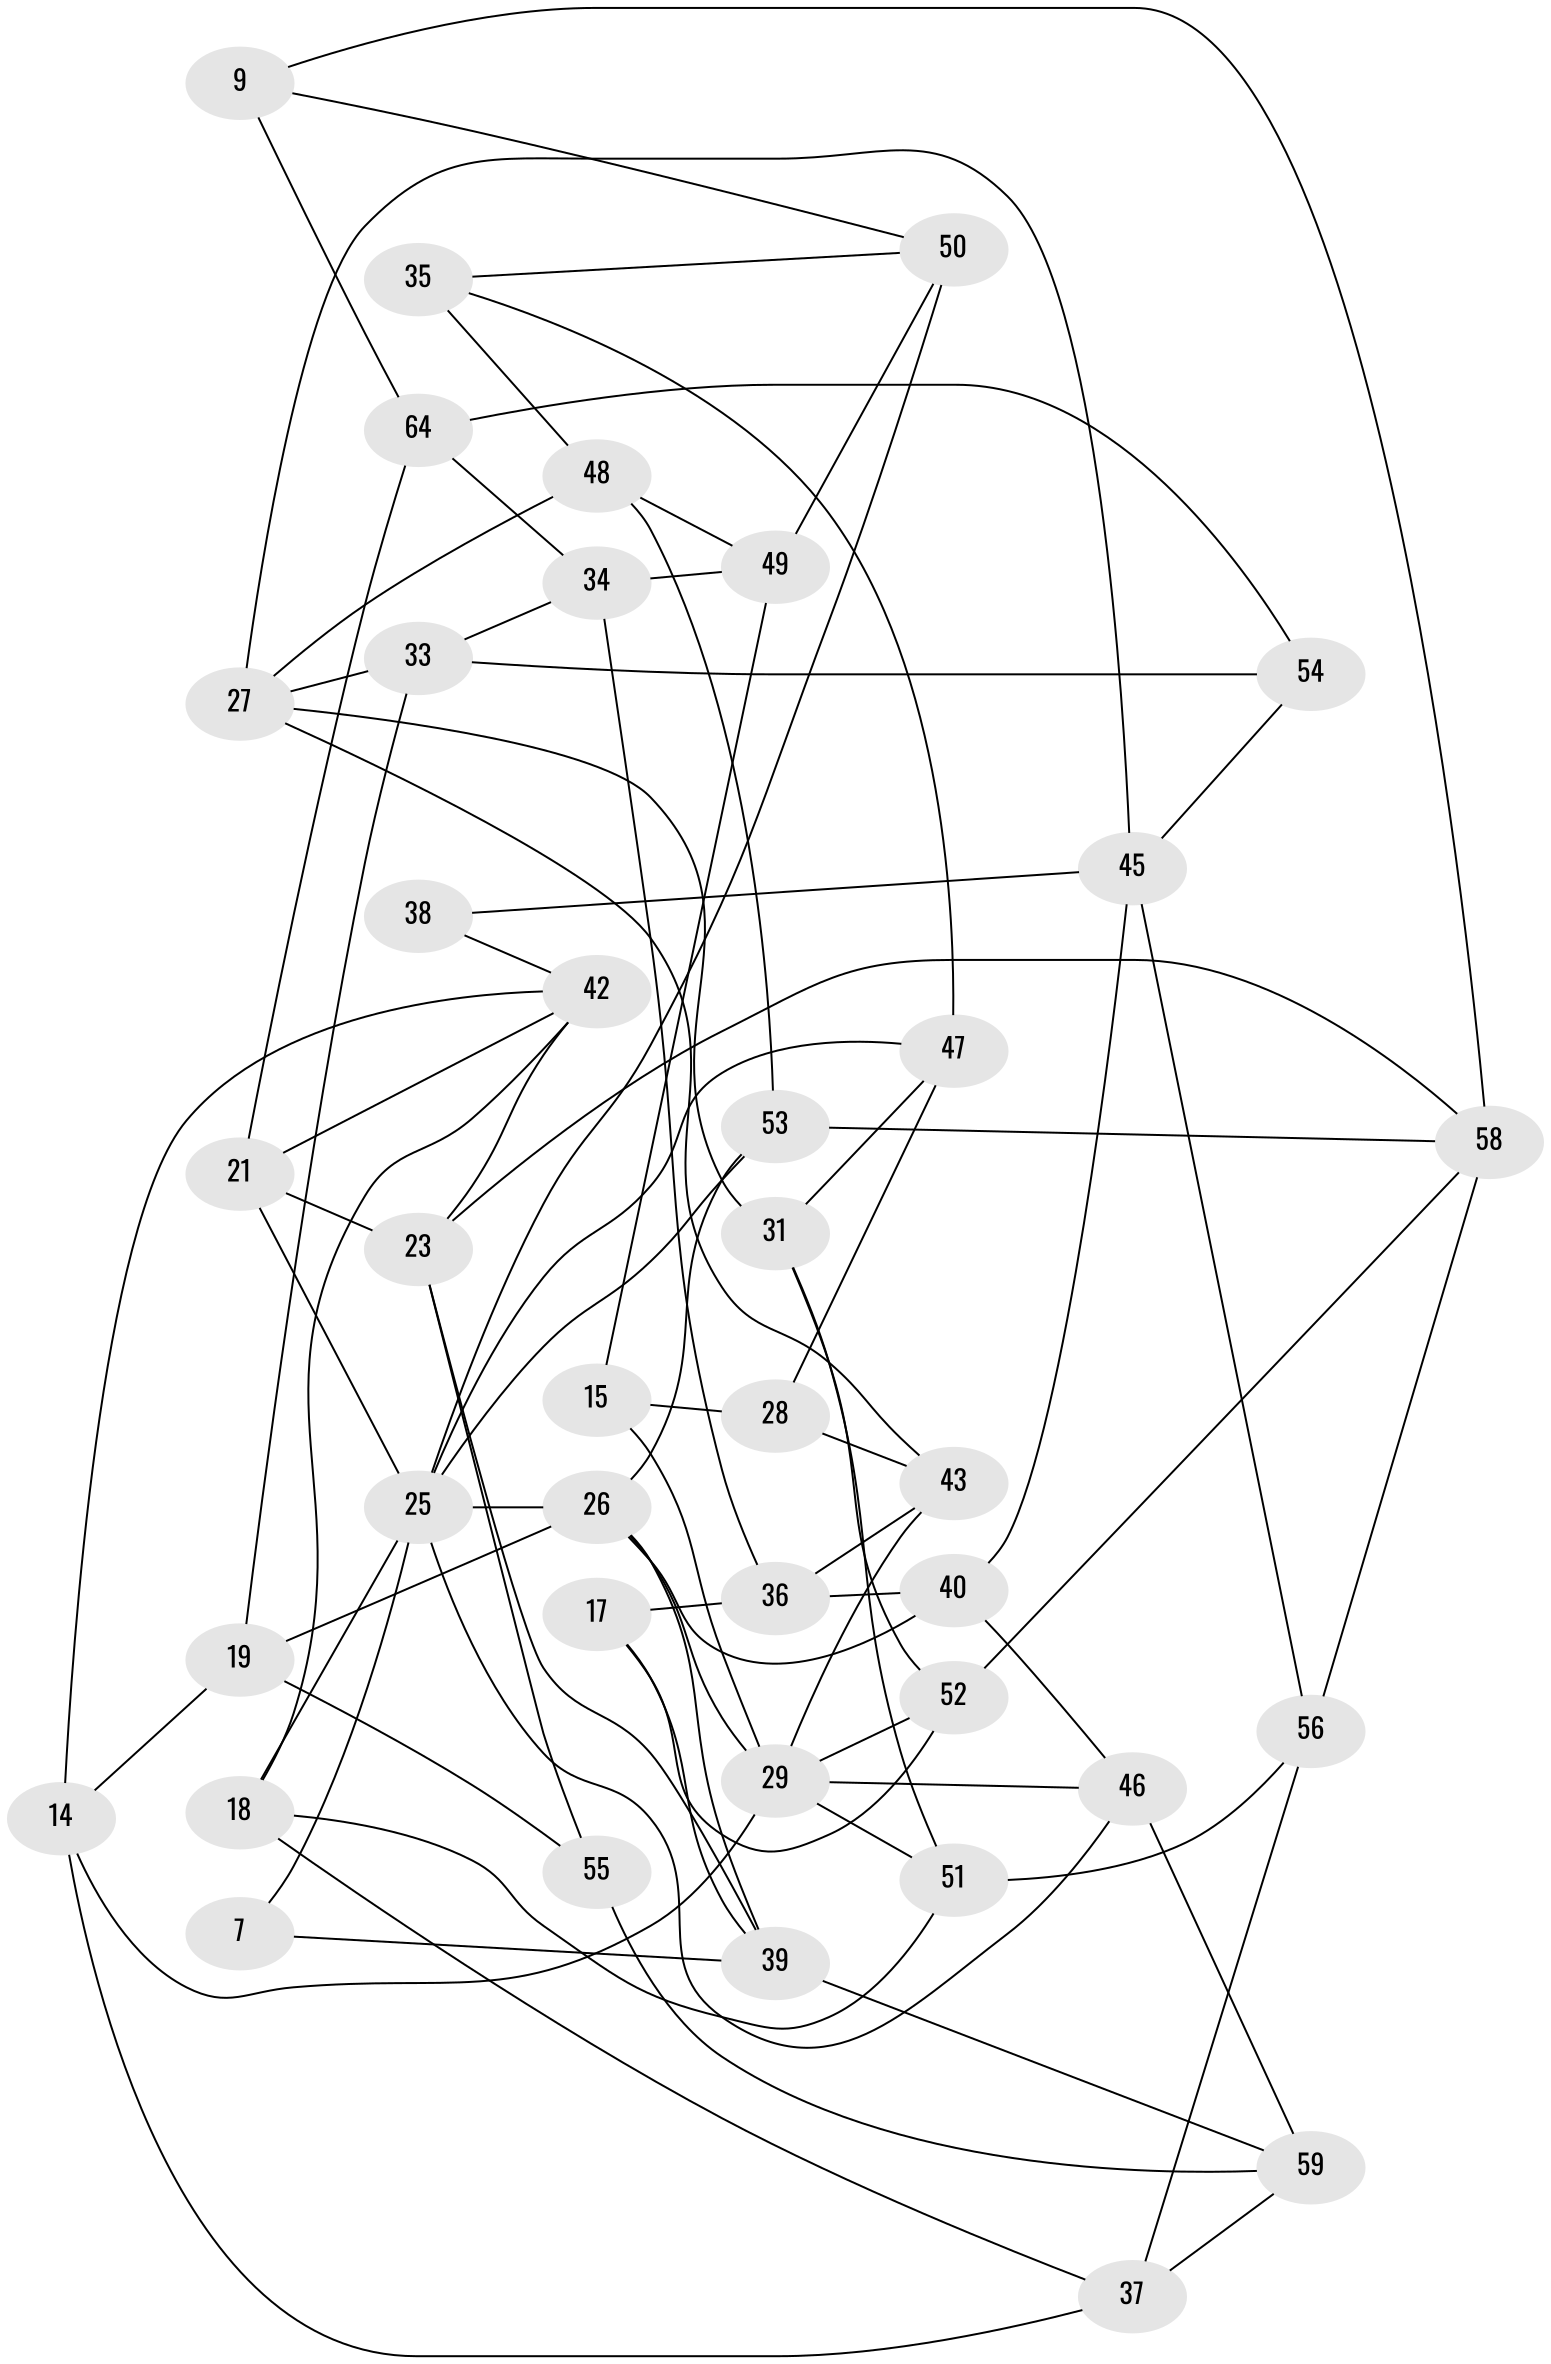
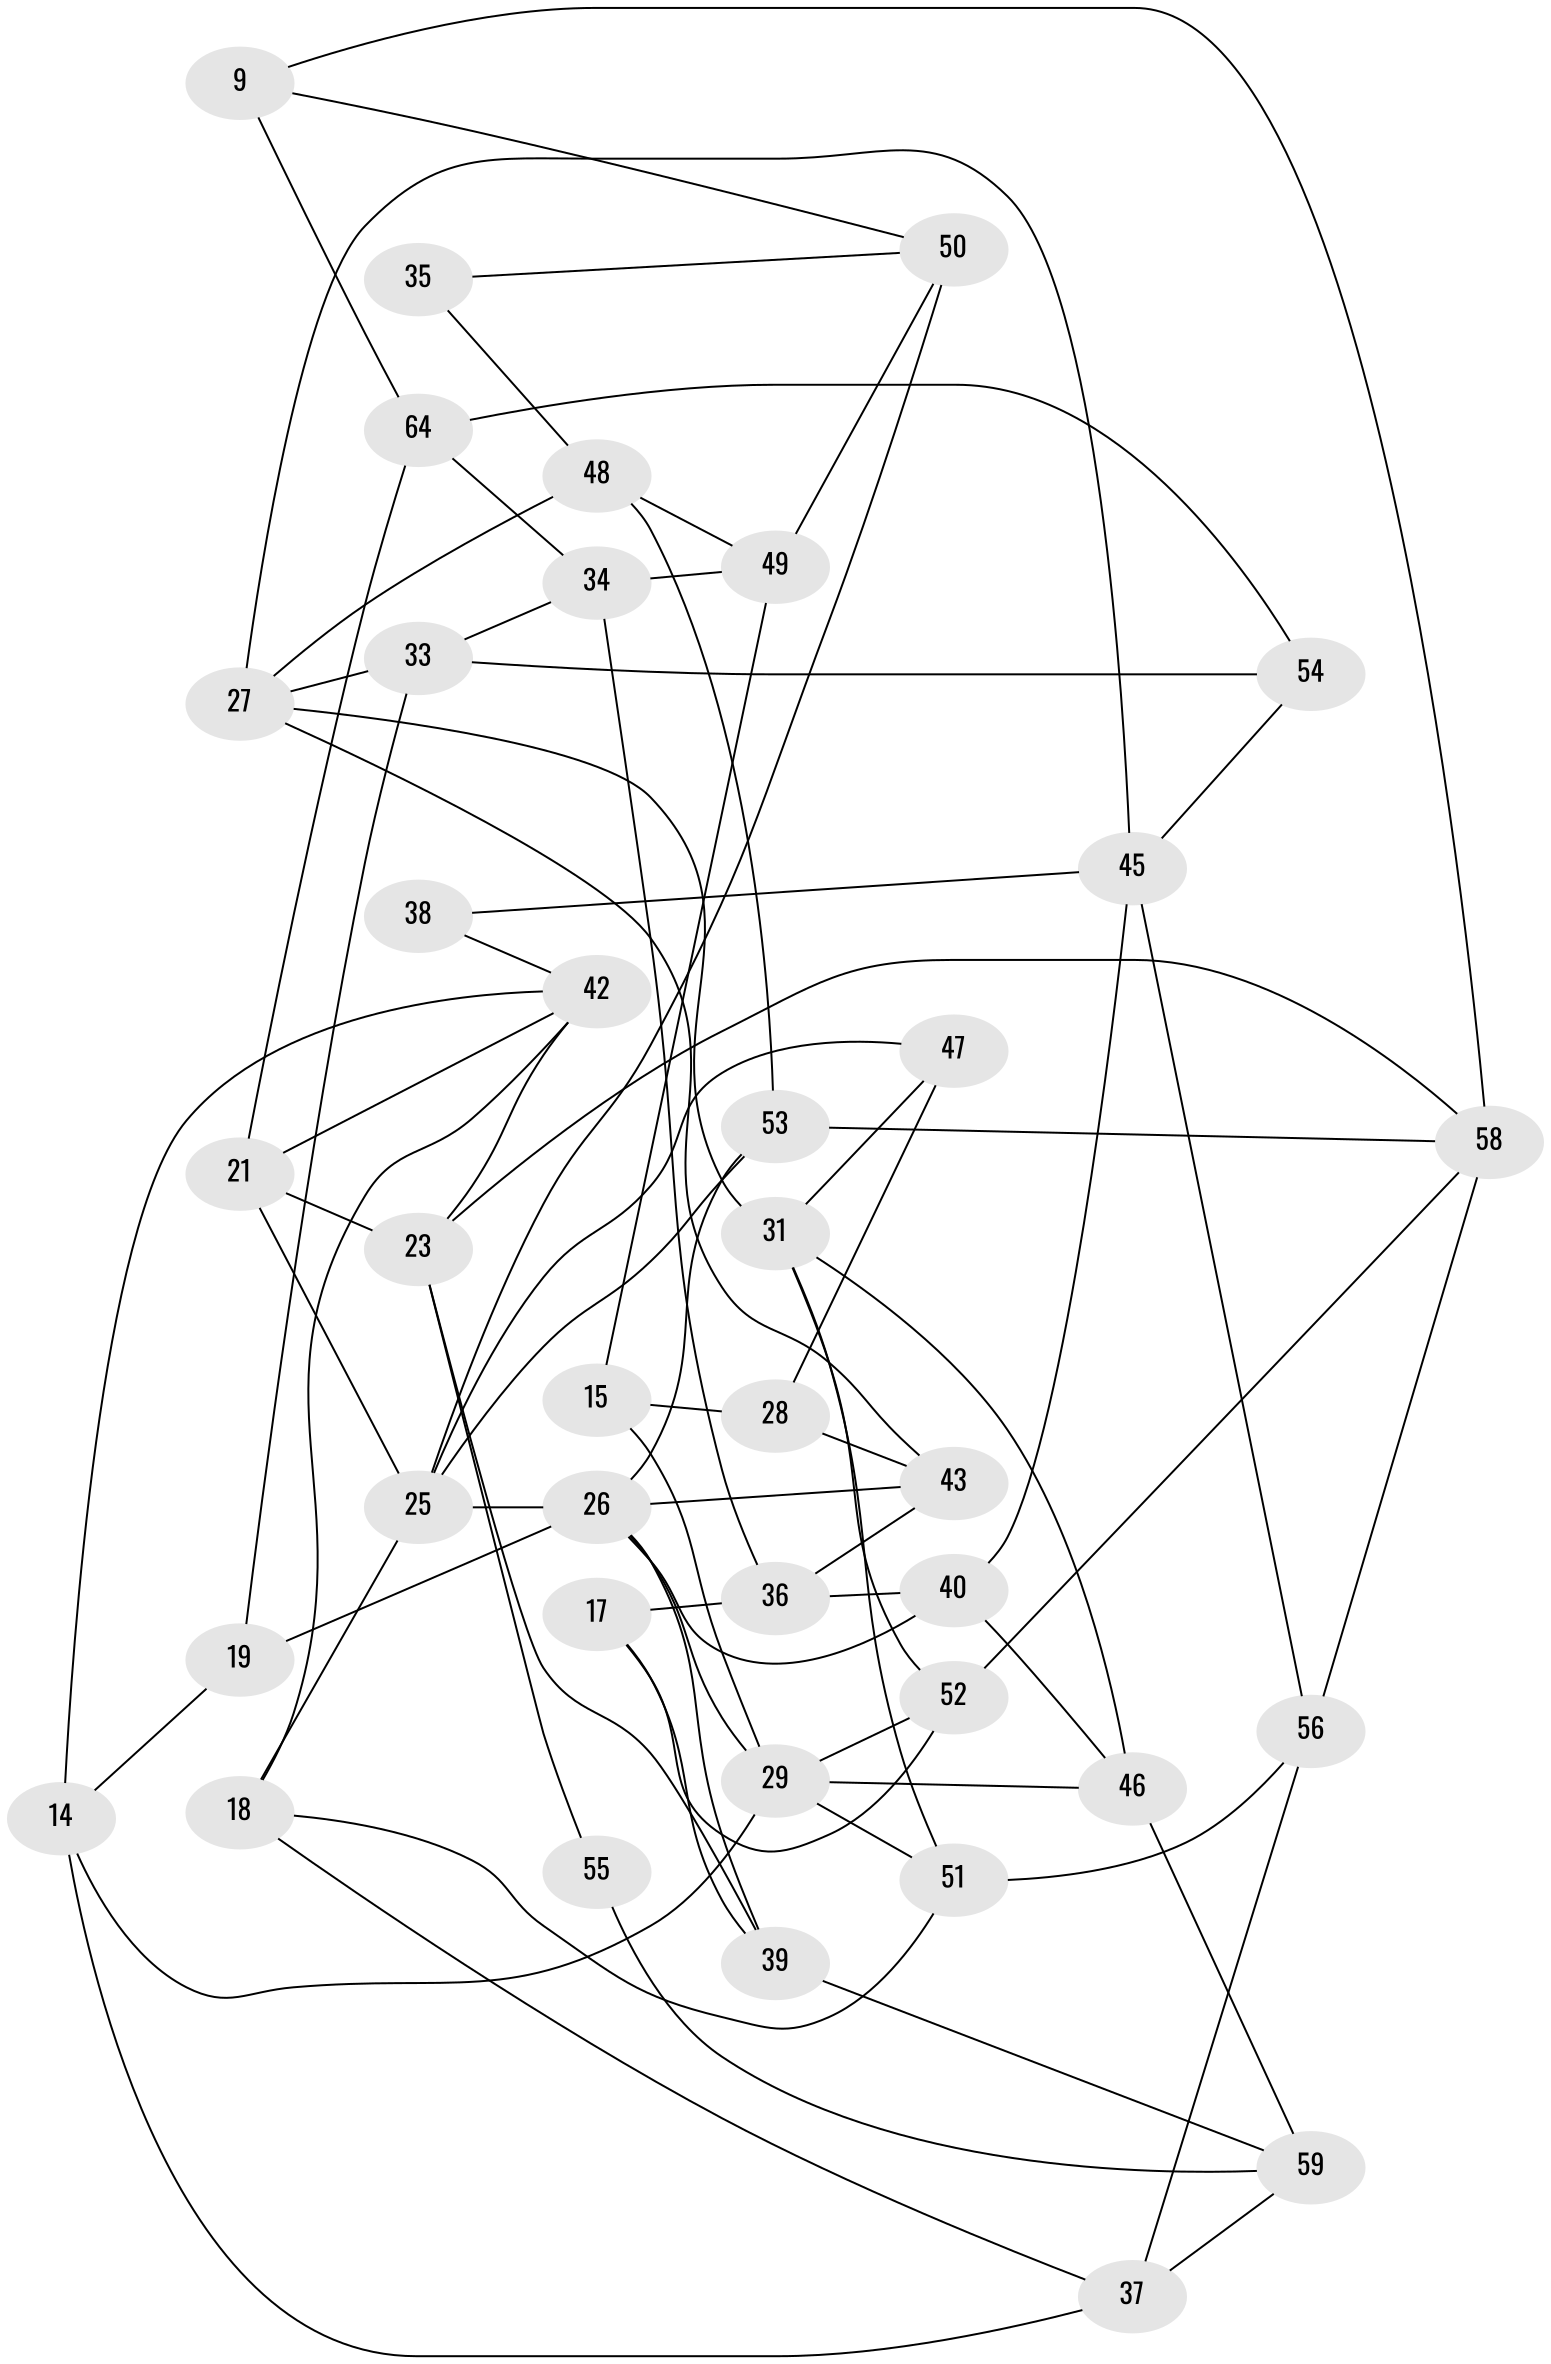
(842, 534) -> none
(848, 1624) -> (775, 1495)
(426, 1757) -> none
(240, 1934) -> none
(688, 1976) -> (1022, 1454)
